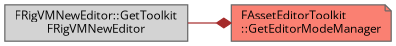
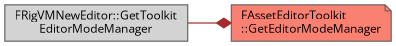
(96, 23) -> (96, 23)
